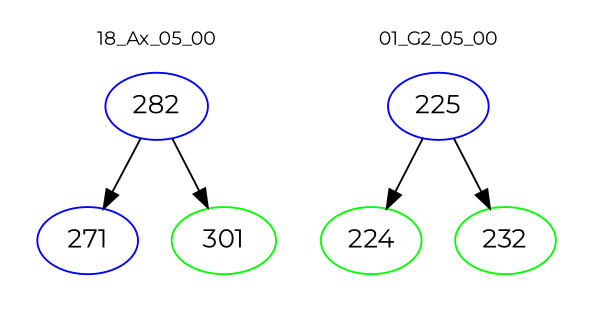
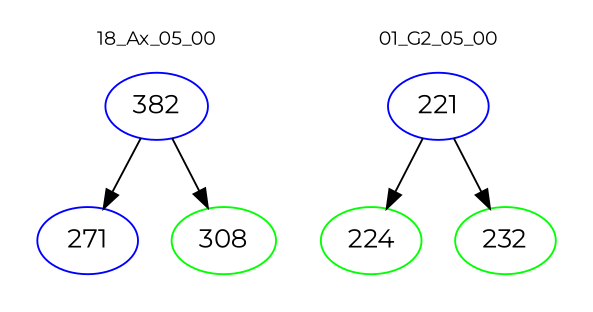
(157, 106) -> (157, 106)
(438, 106) -> (438, 106)
(224, 241) -> (224, 241)
